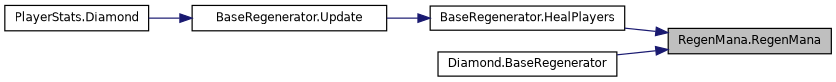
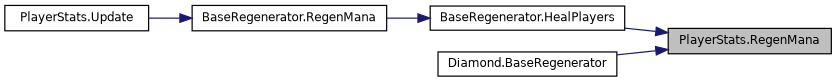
(77, 18) -> (77, 18)
(289, 18) -> (289, 18)
(750, 41) -> (750, 41)
